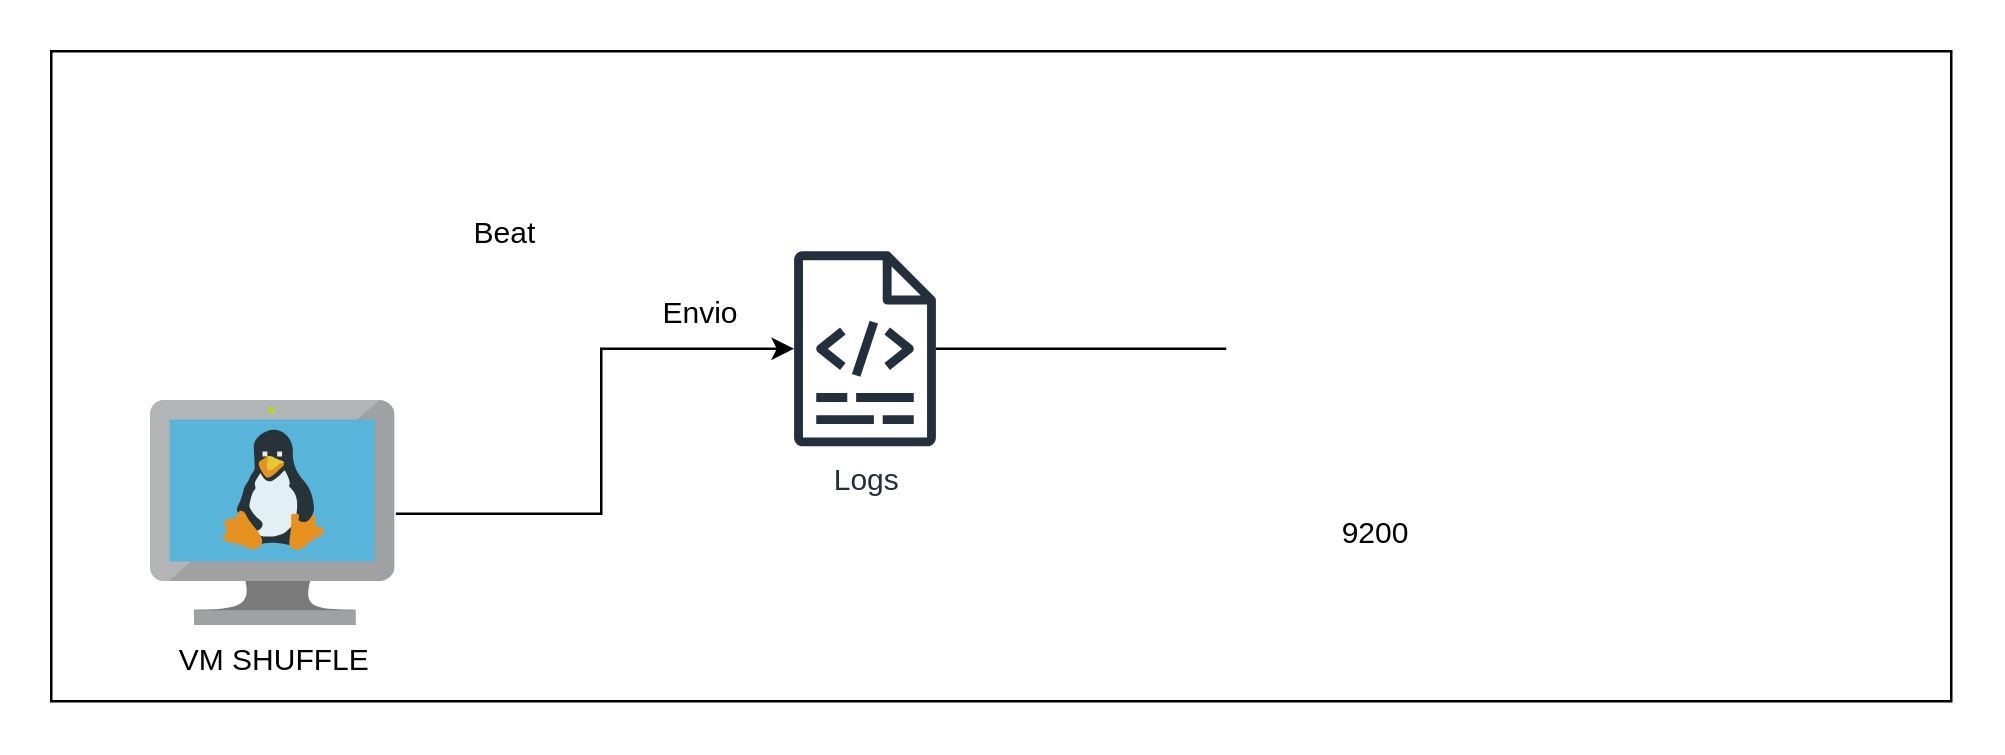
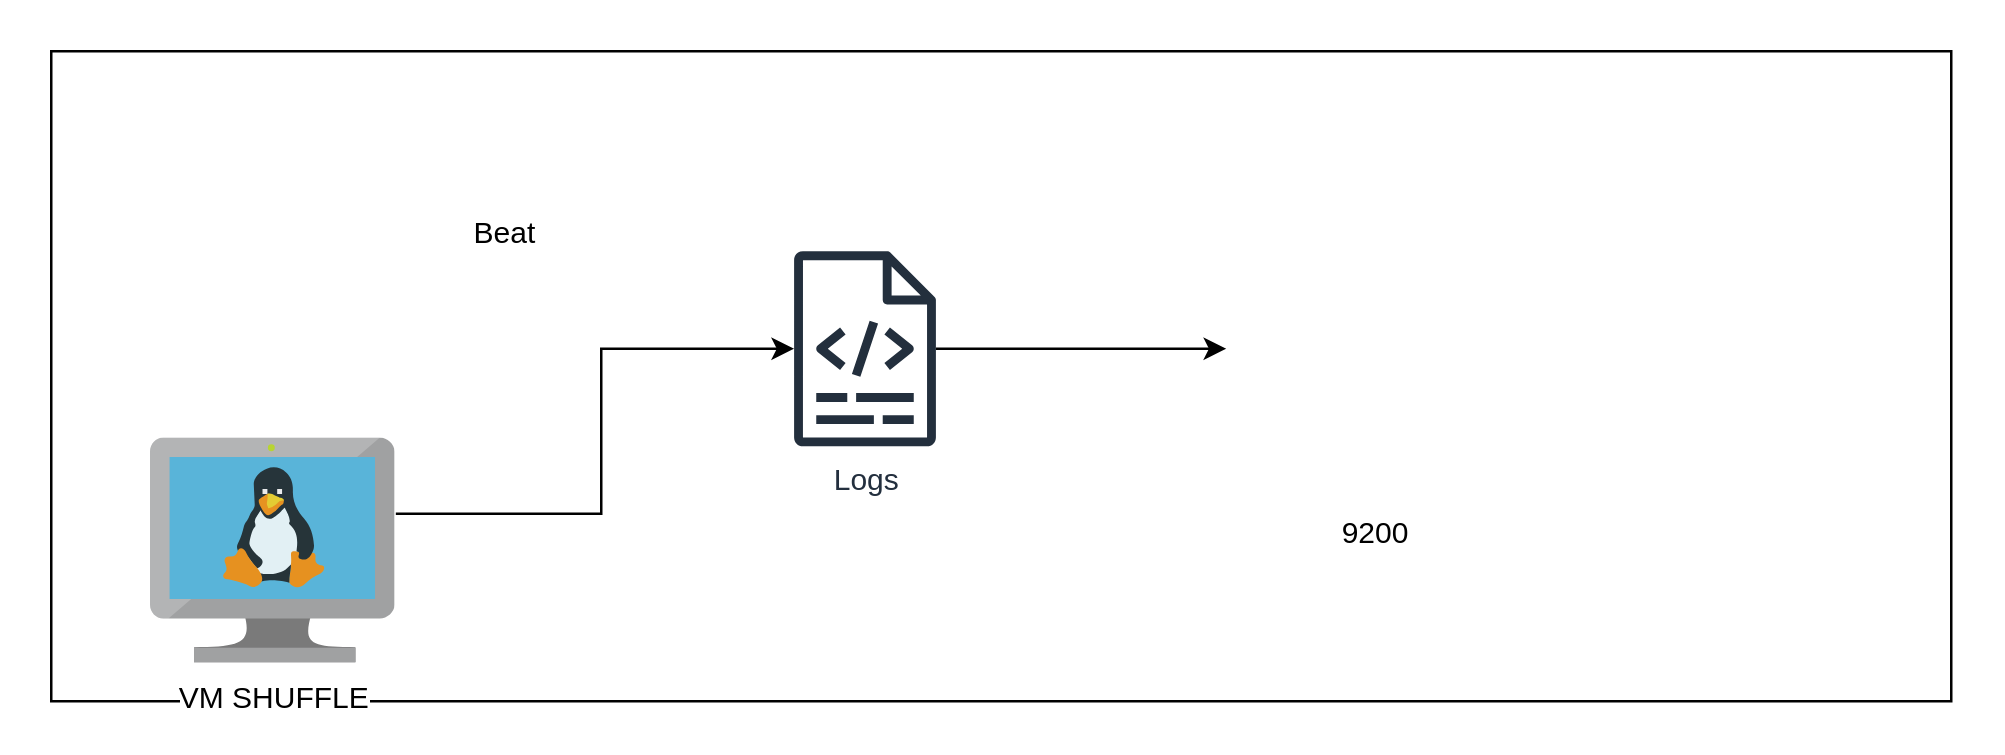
(701, 314) -> none
(1216, 349) -> (1208, 349)
(274, 514) -> (274, 551)
